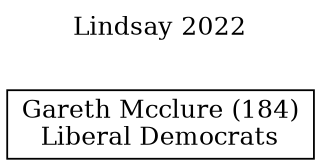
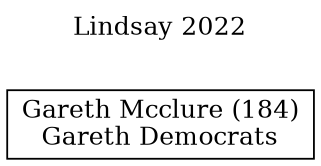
(161, 124) -> (161, 124)
